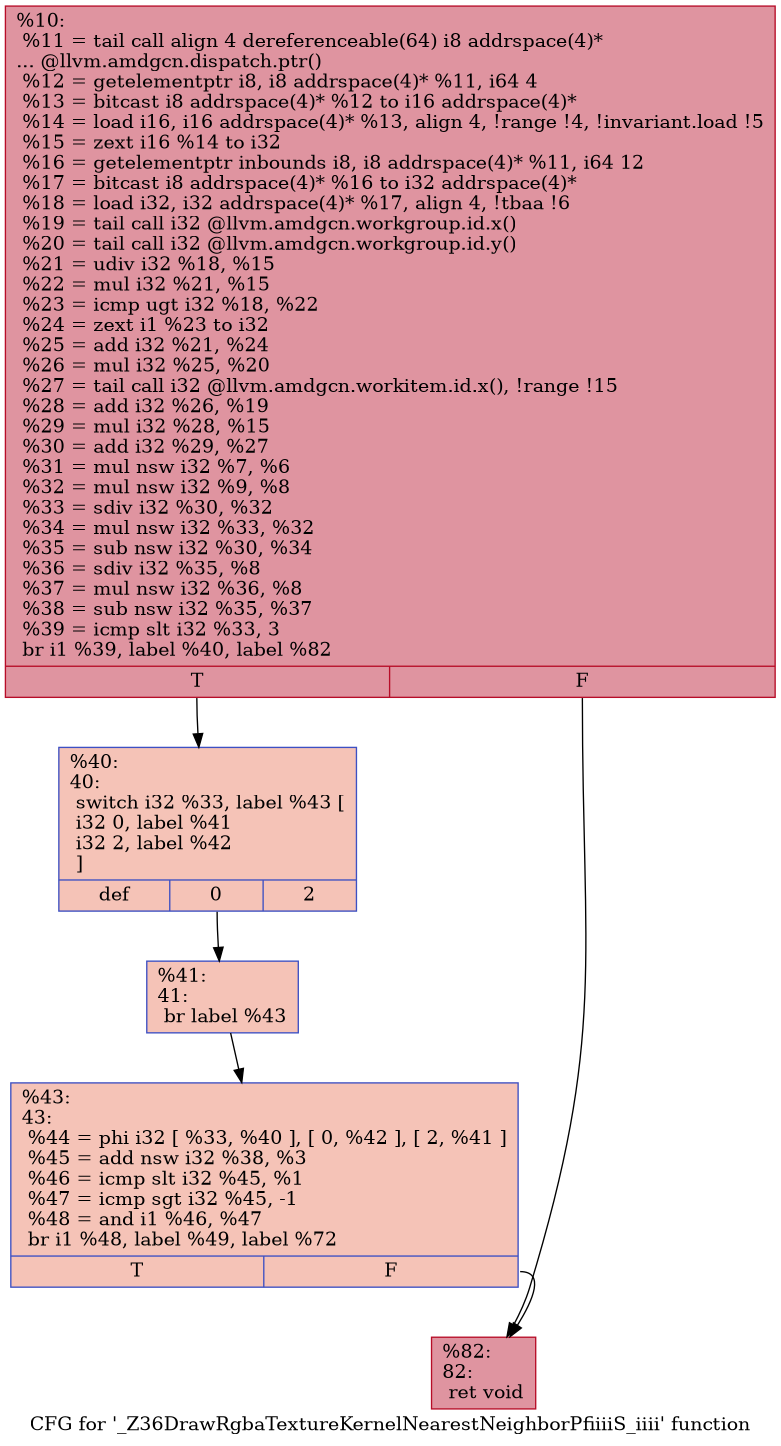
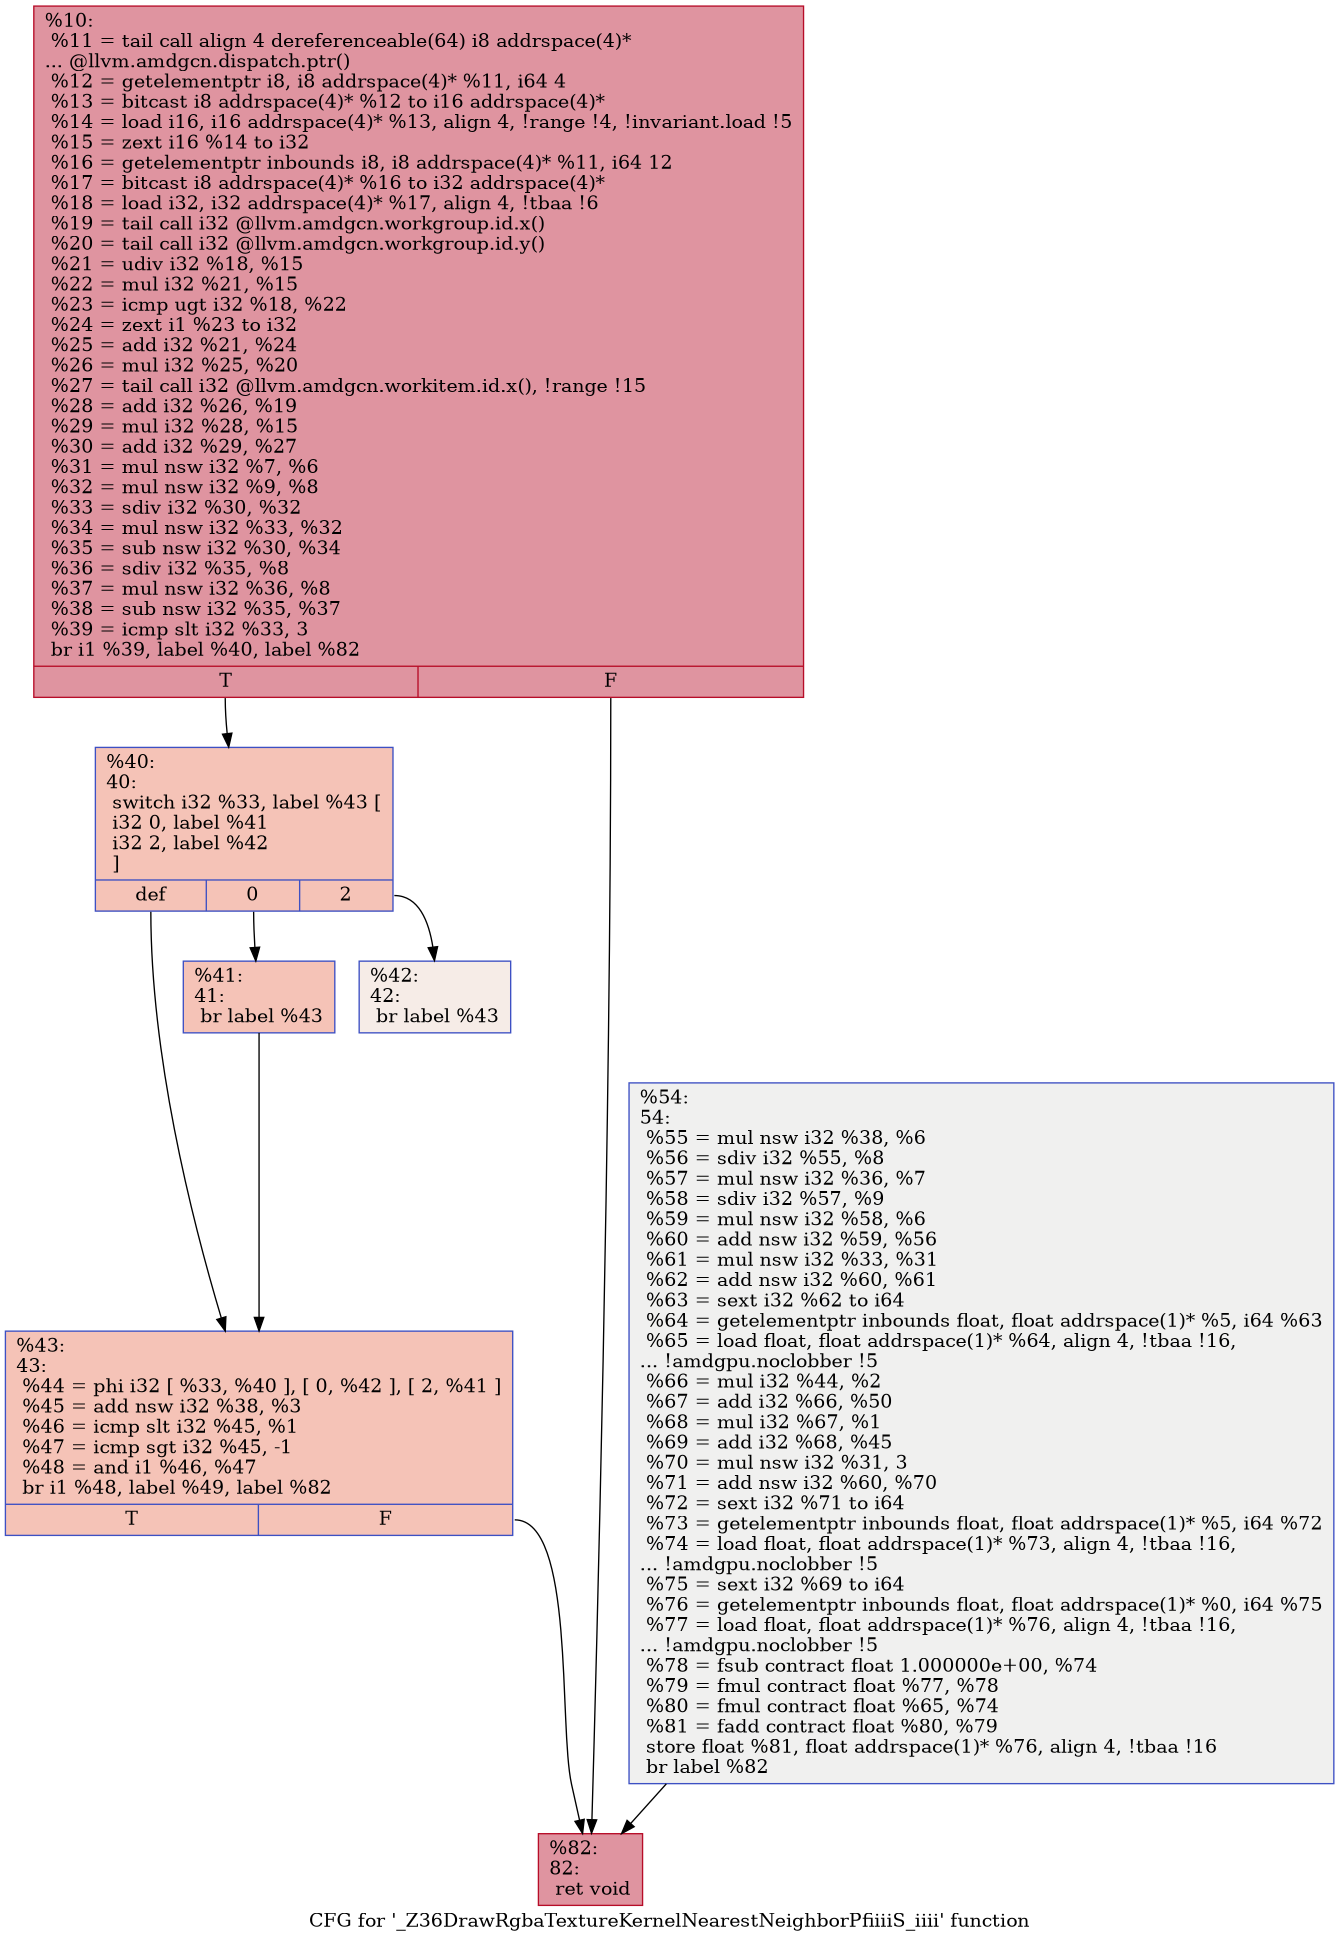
none -> (435, 997)
none -> (172, 1117)
(180, 1240) -> (175, 1488)
none -> (981, 1433)
